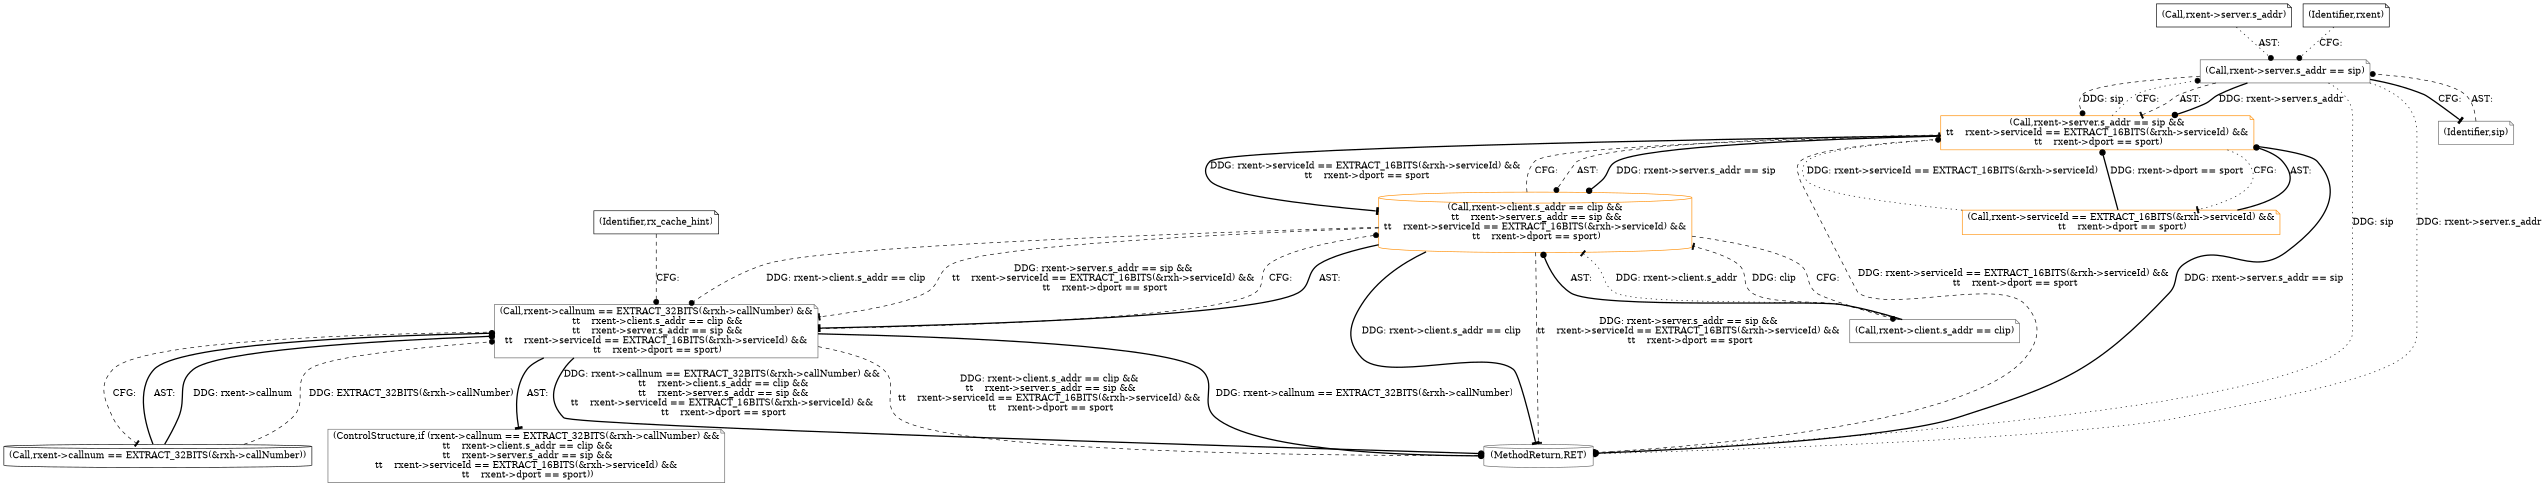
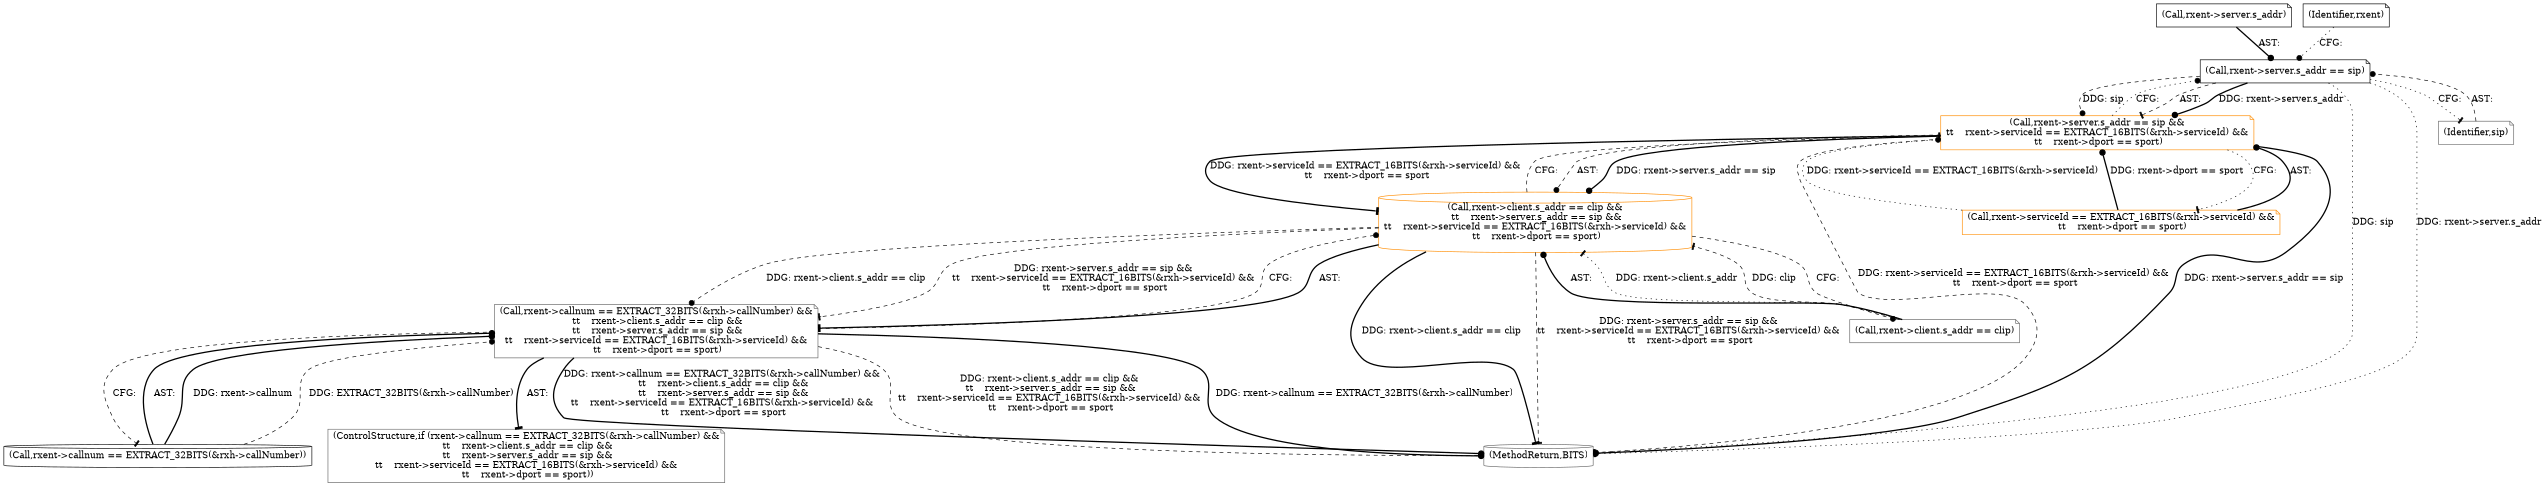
(2253, 42) -> (2253, 42)
(2285, 71) -> (2285, 71)
(2418, 92) -> (2418, 92)
(656, 222) -> none
(1539, 456) -> (1539, 456)
